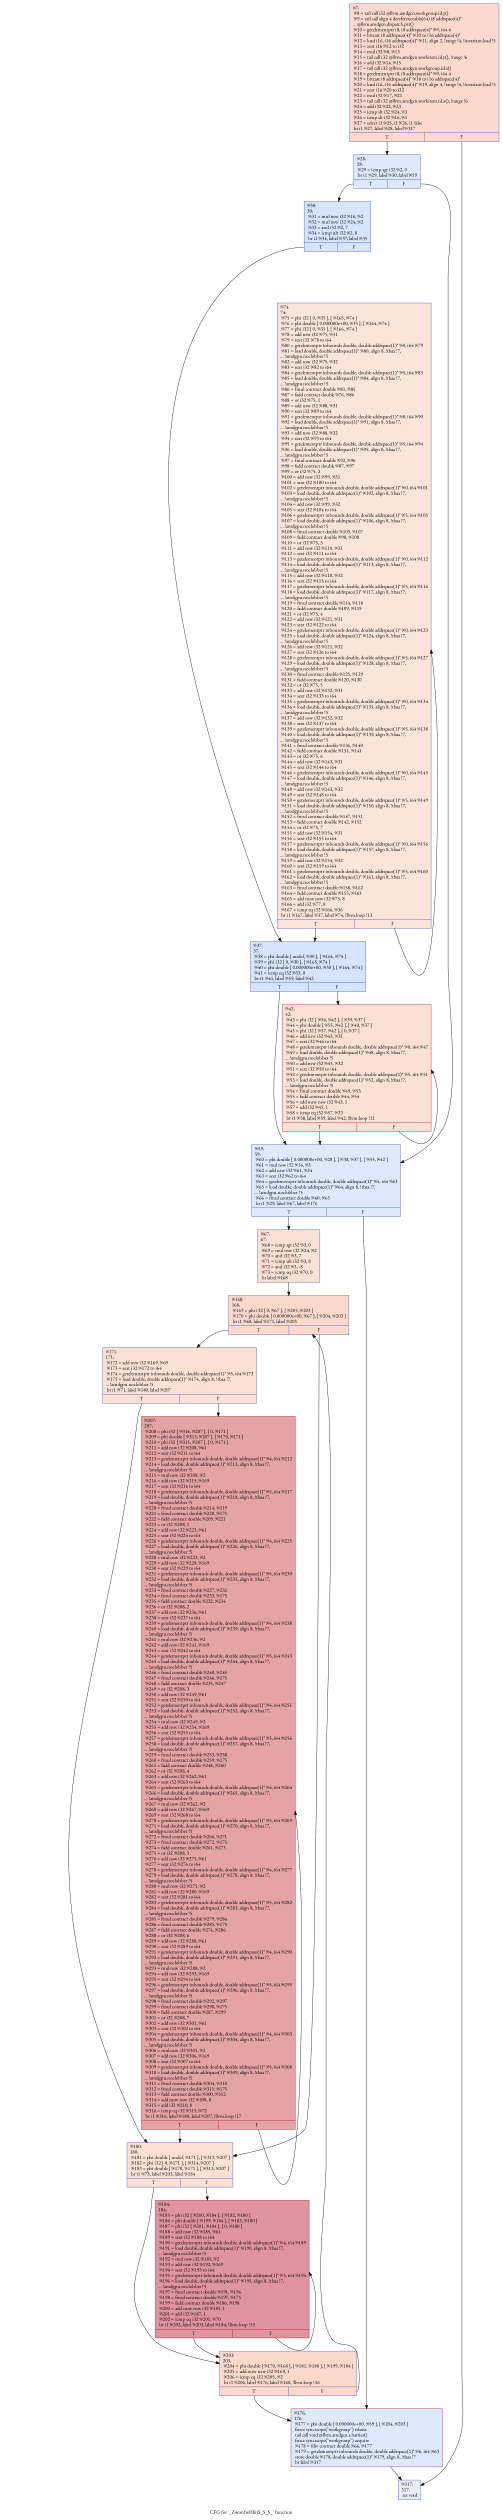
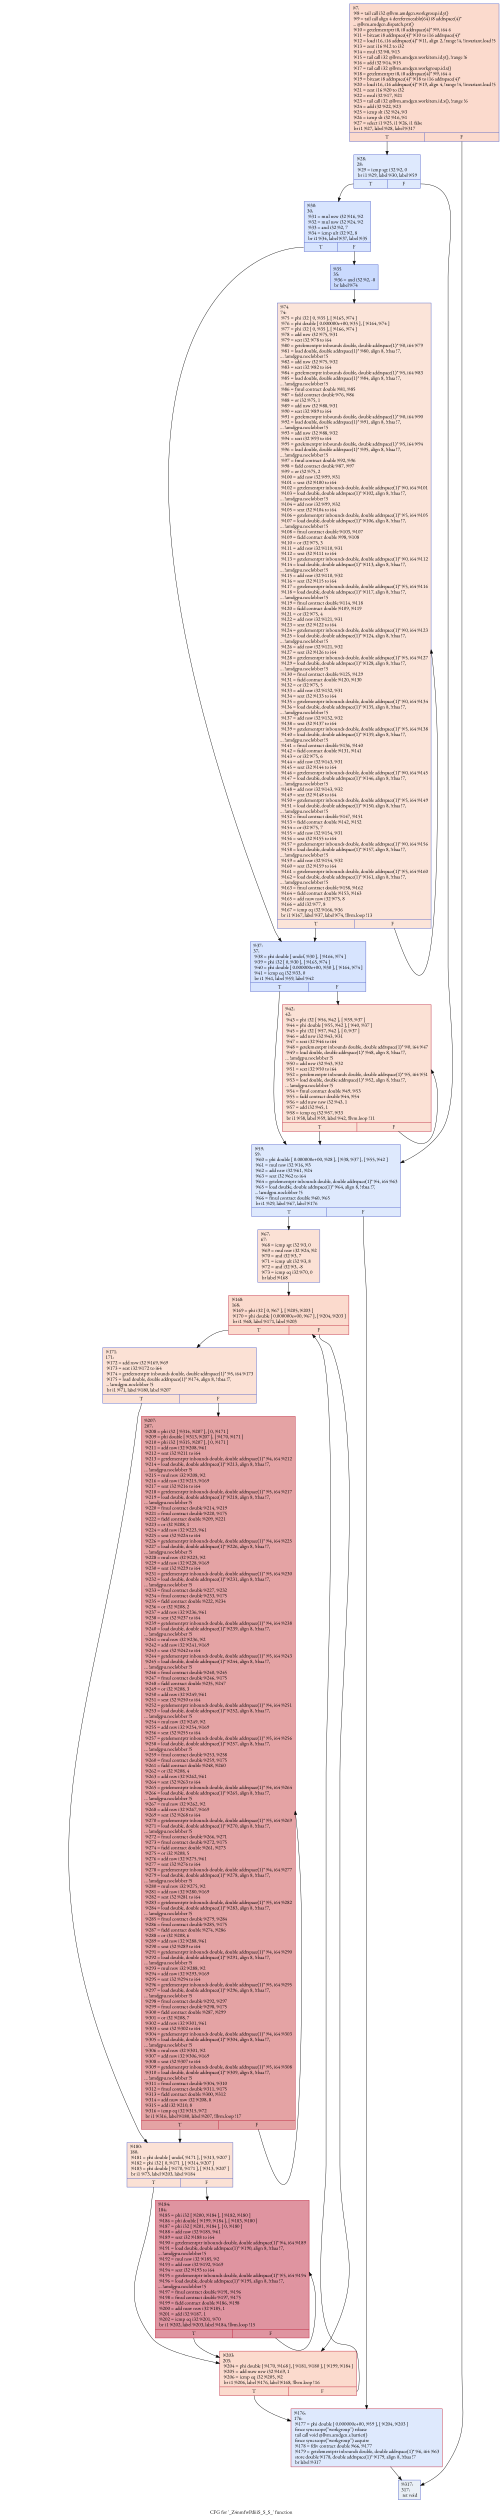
none -> (354, 277)
(289, 1315) -> (289, 1315)
(317, 1769) -> (340, 1841)
(288, 2373) -> (288, 2373)
